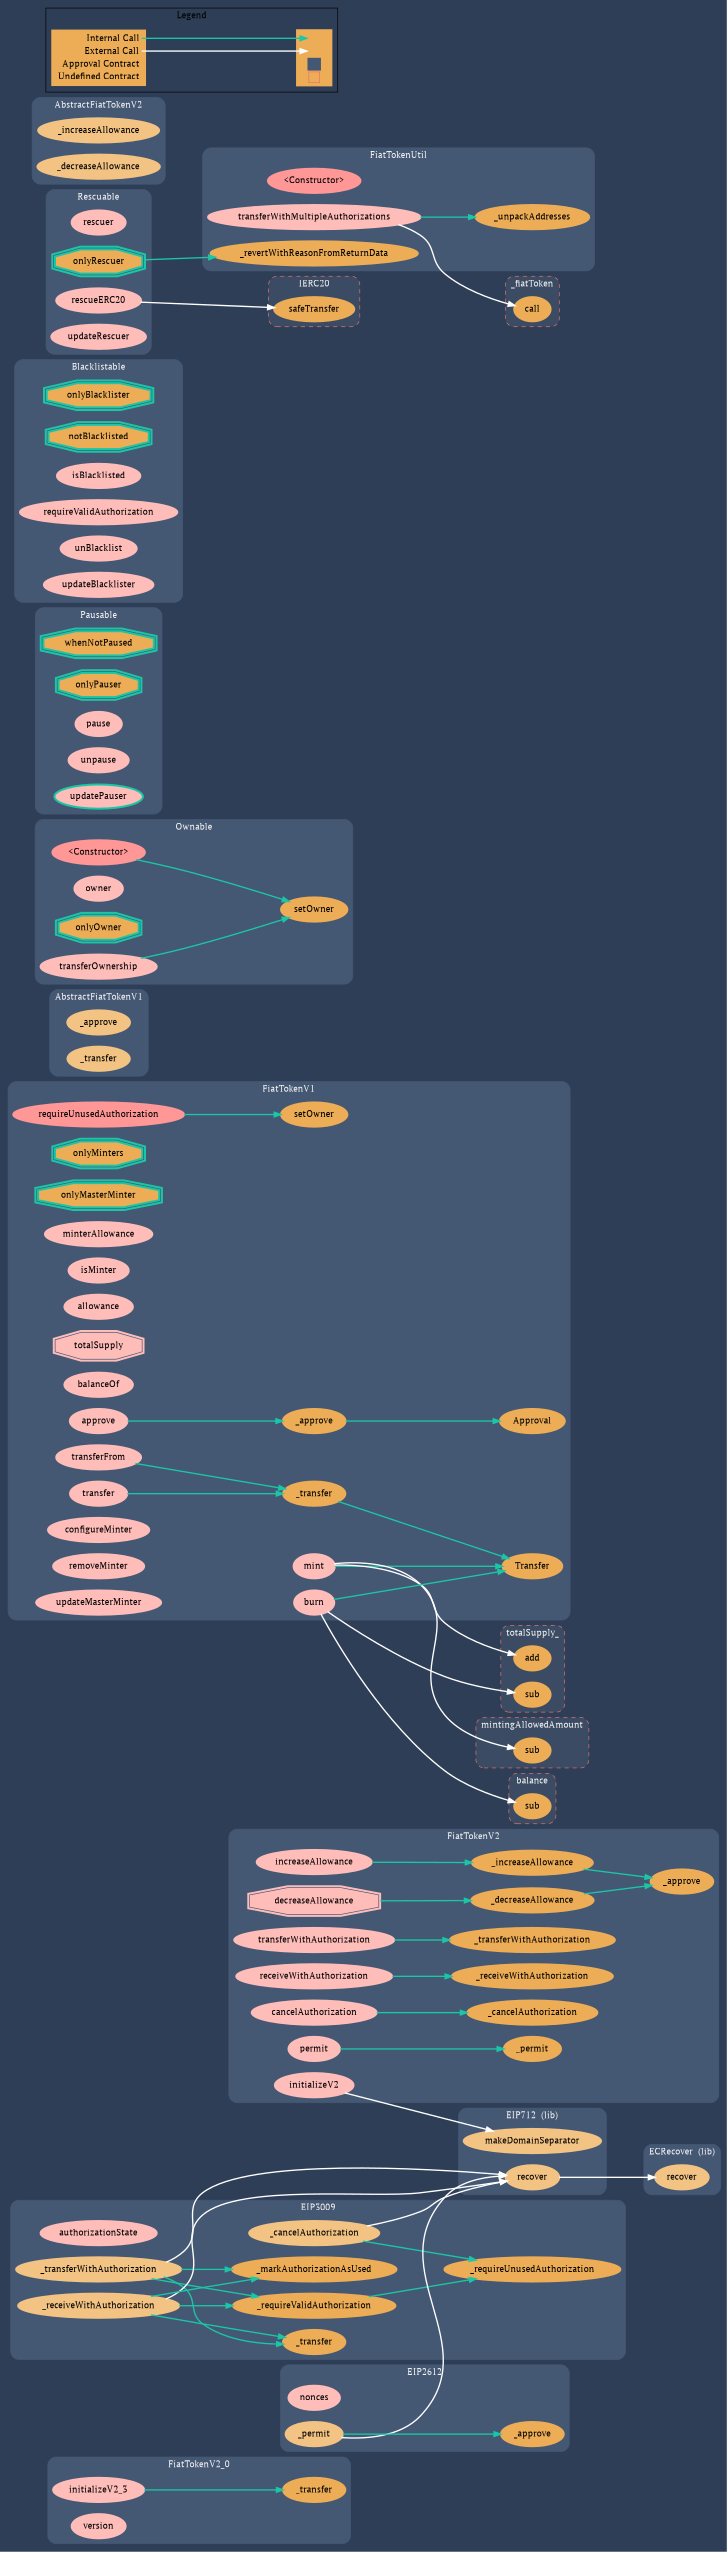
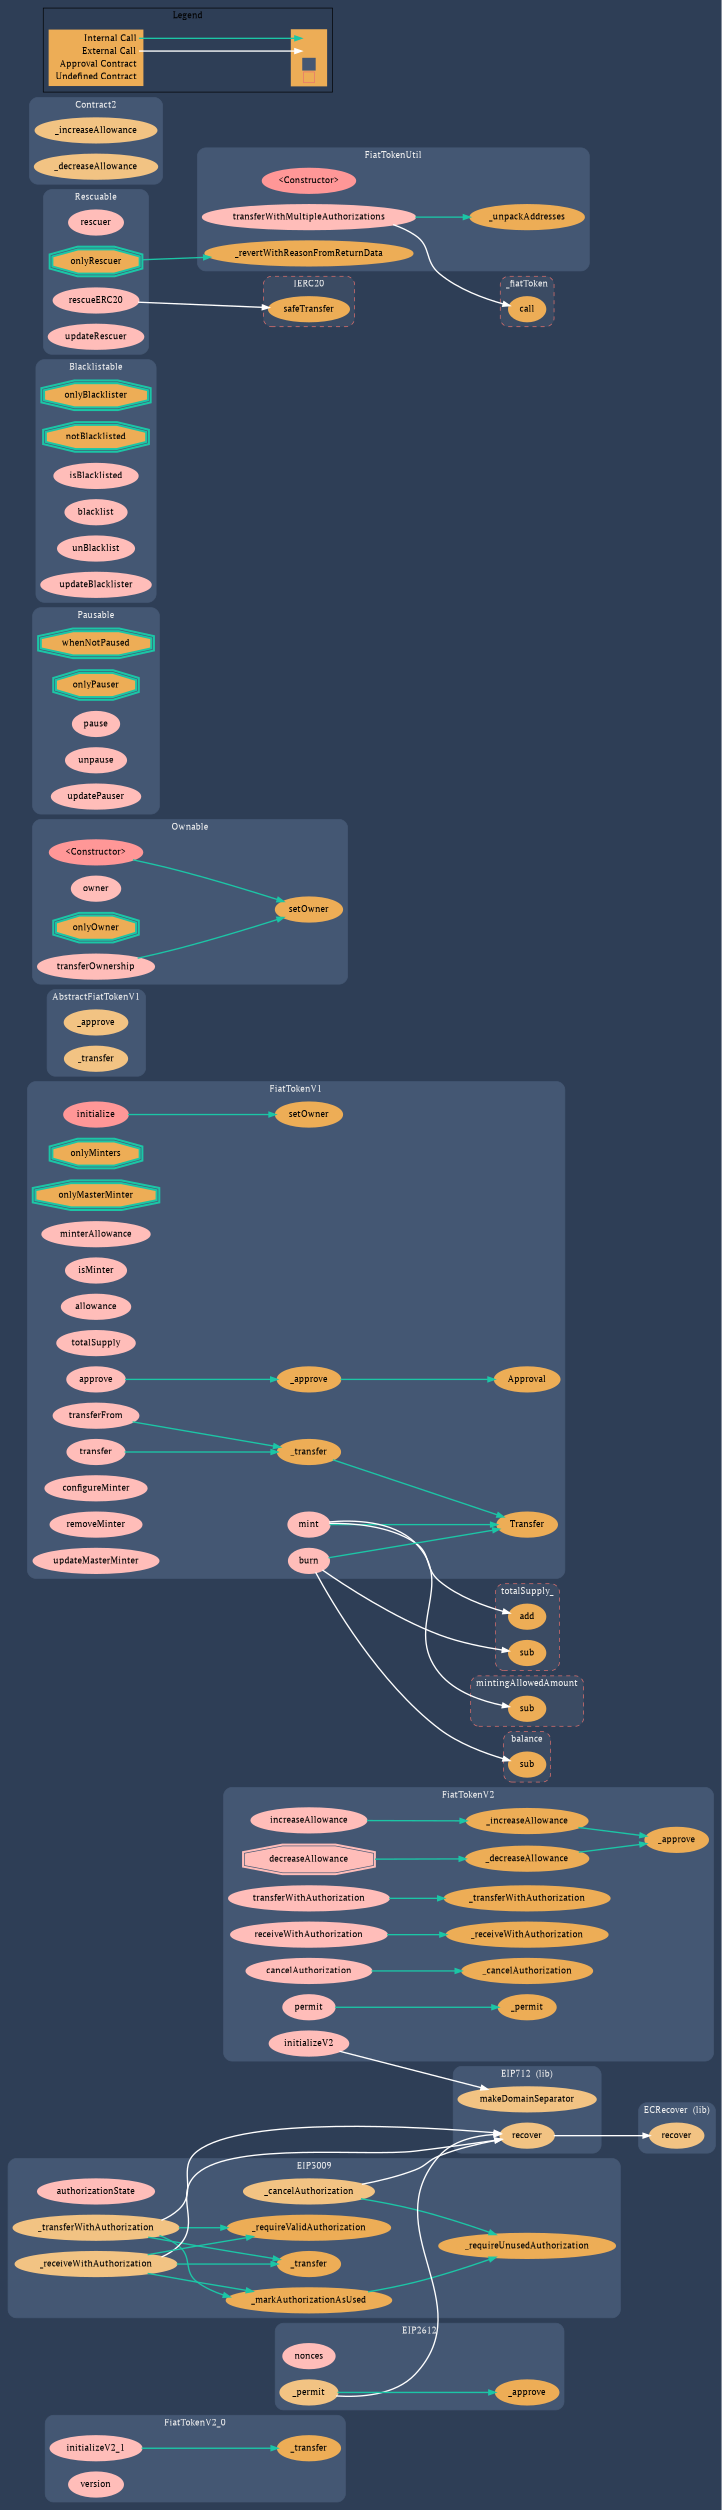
(99, 105) -> (96, 105)
(99, 512) -> (96, 512)
(99, 797) -> (96, 797)
(99, 1115) -> (96, 1115)
(99, 1346) -> (96, 1343)
(99, 1385) -> none
(419, 2288) -> (426, 2279)
(99, 2490) -> (96, 2448)
